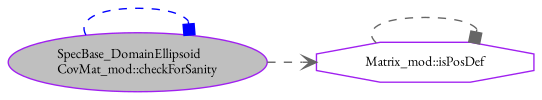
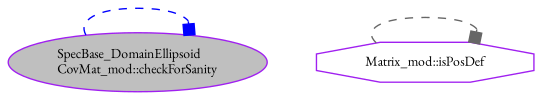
(285, 62) -> none
